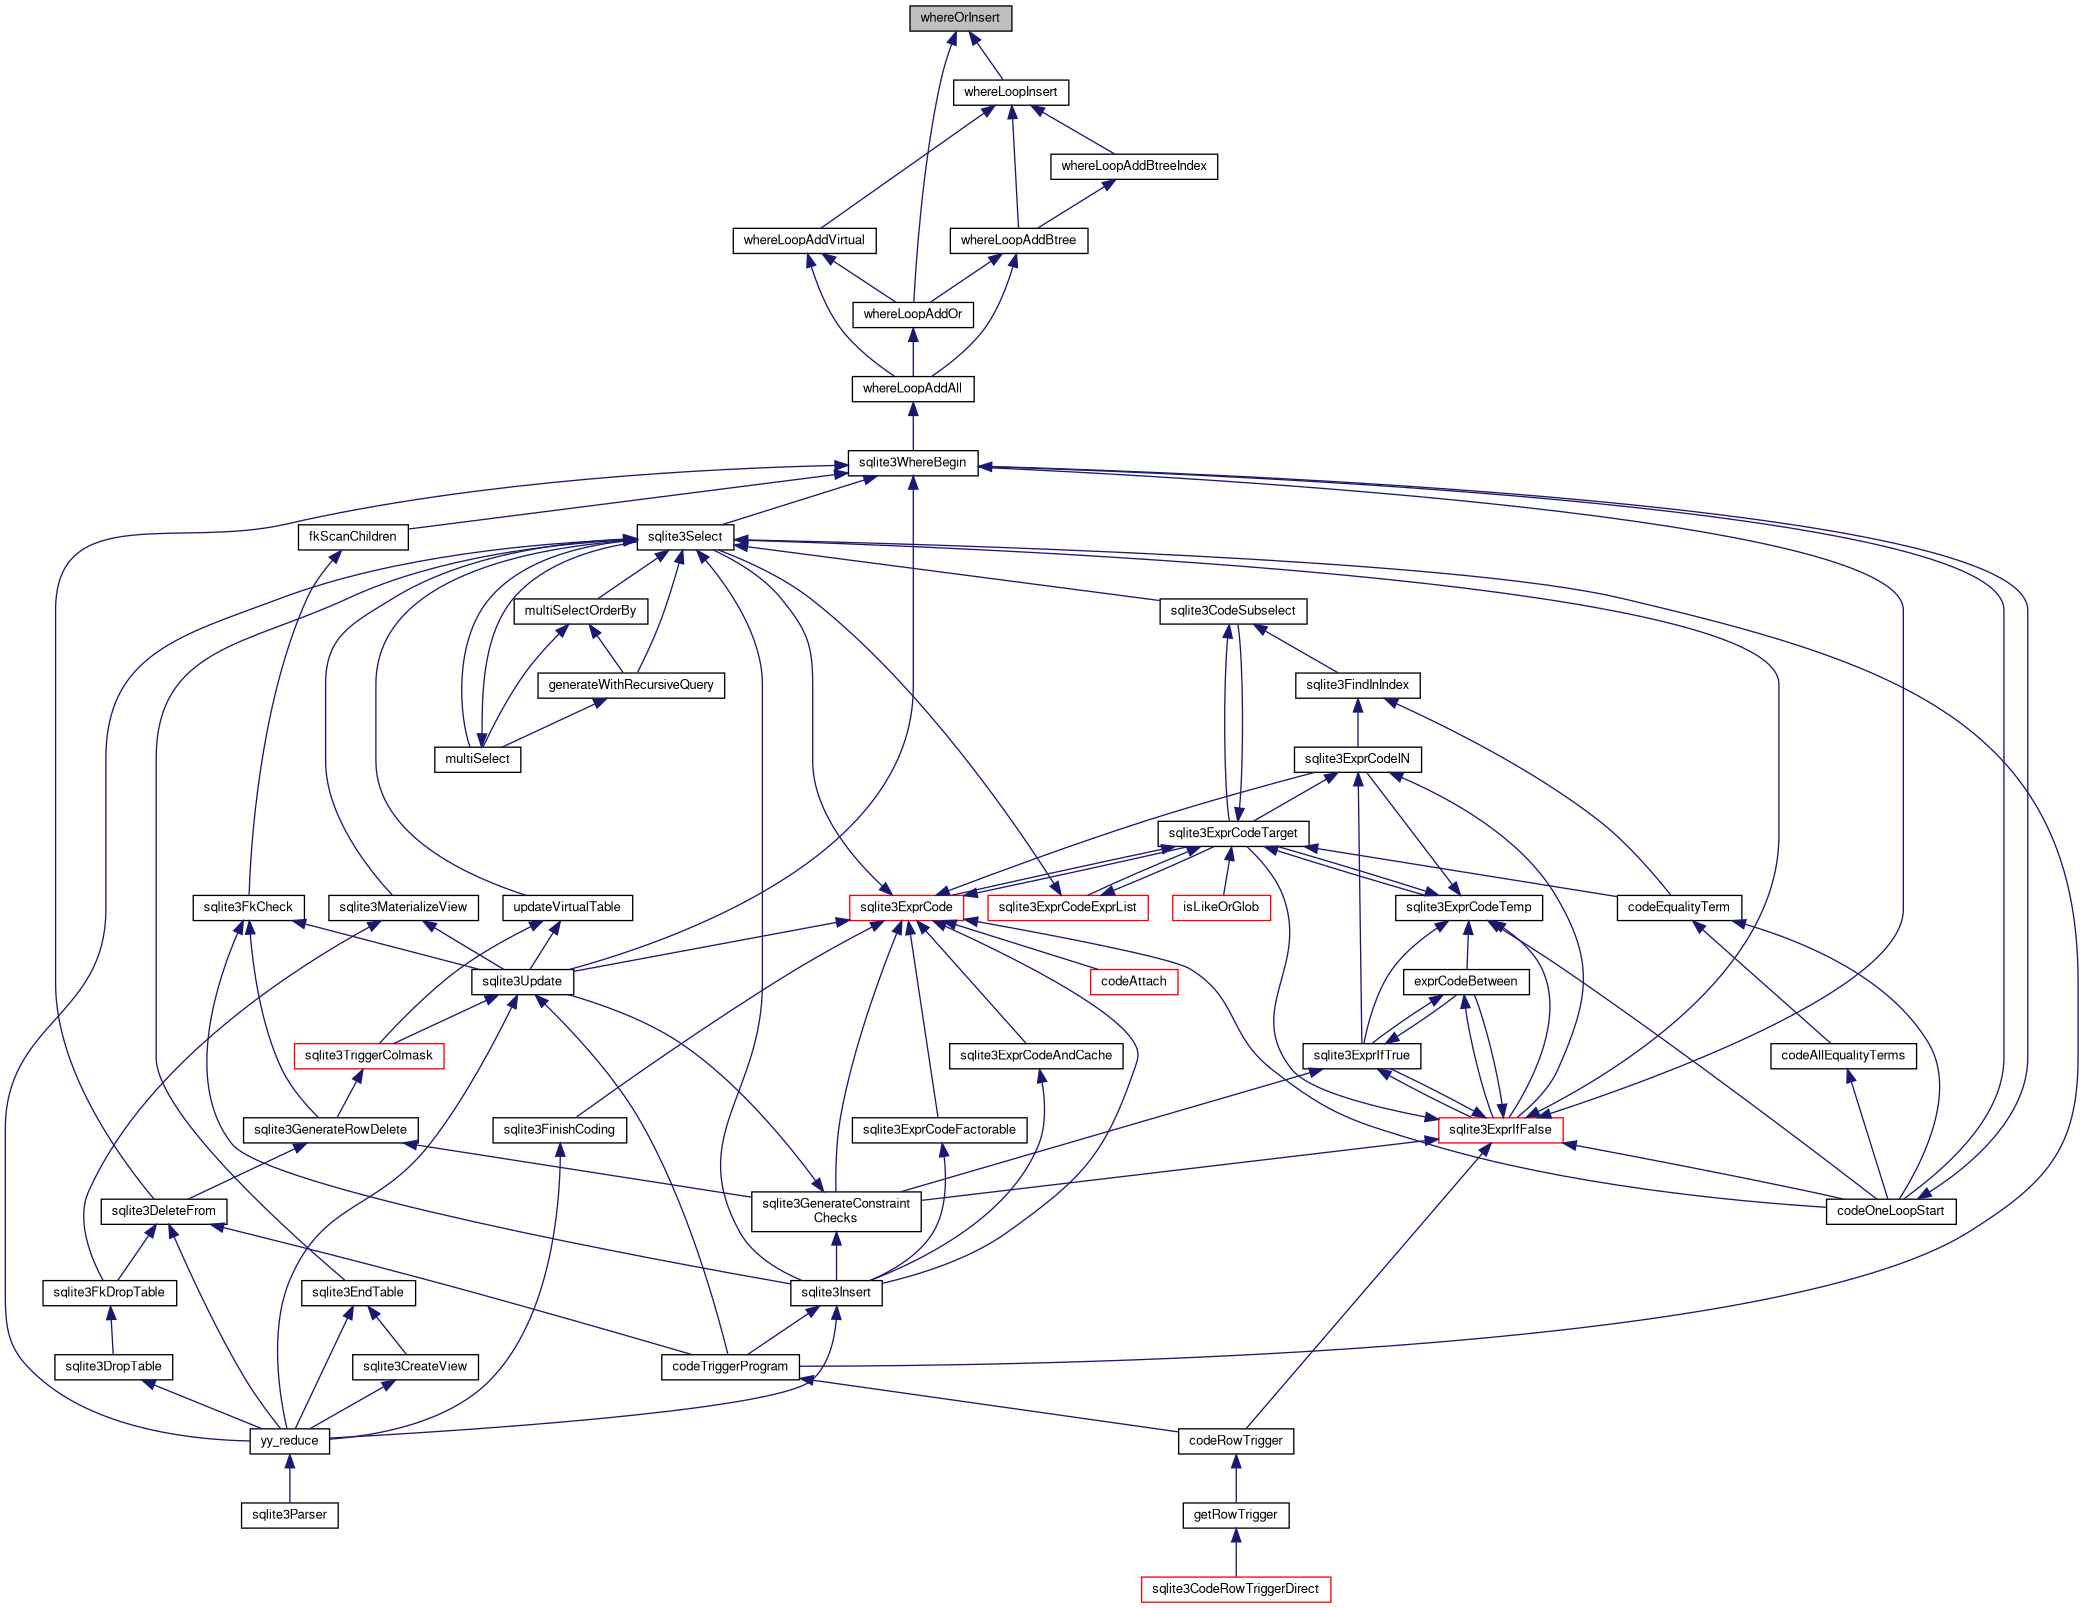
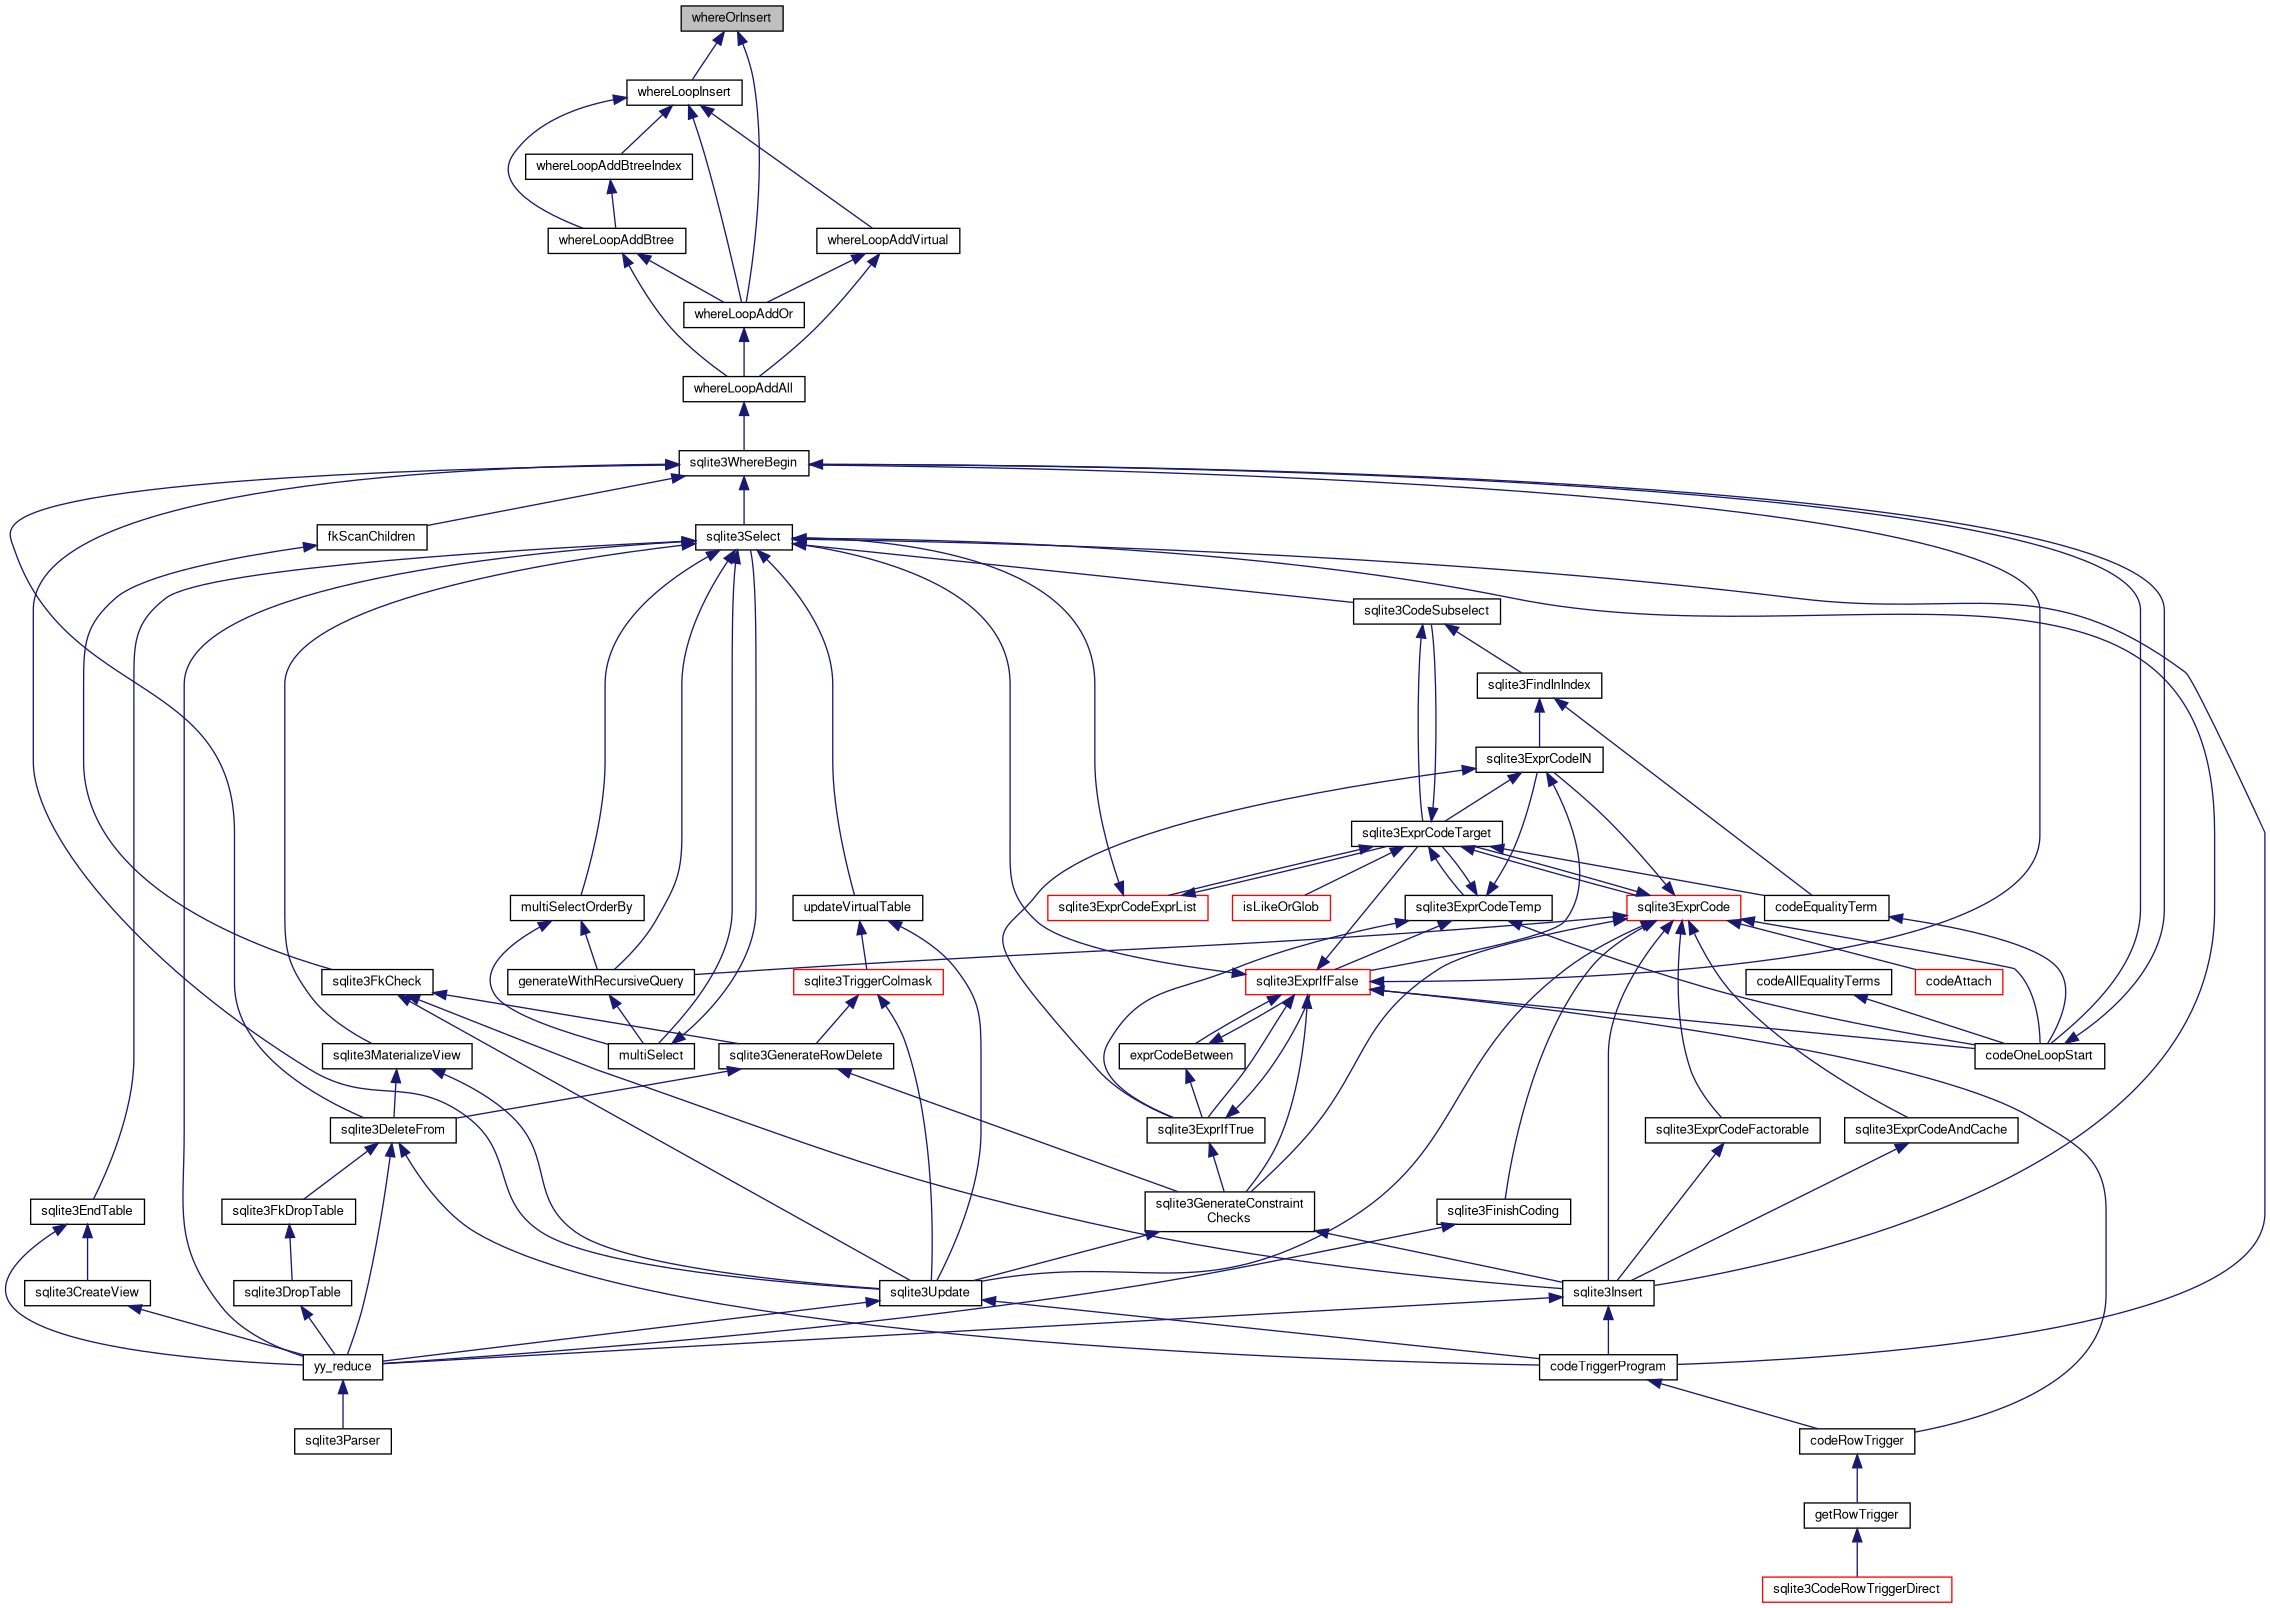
none -> (719, 210)
(813, 707) -> (1154, 948)
(1468, 952) -> none
(1767, 987) -> none
(1427, 1016) -> none
(440, 1022) -> (926, 1140)
(175, 1070) -> (395, 1100)
